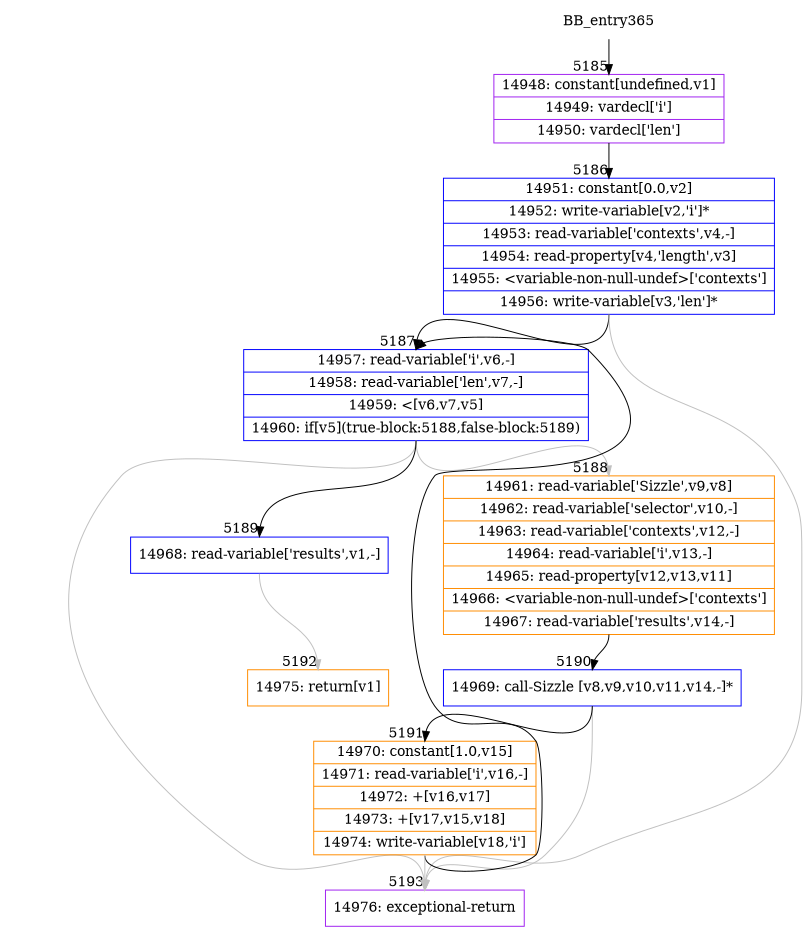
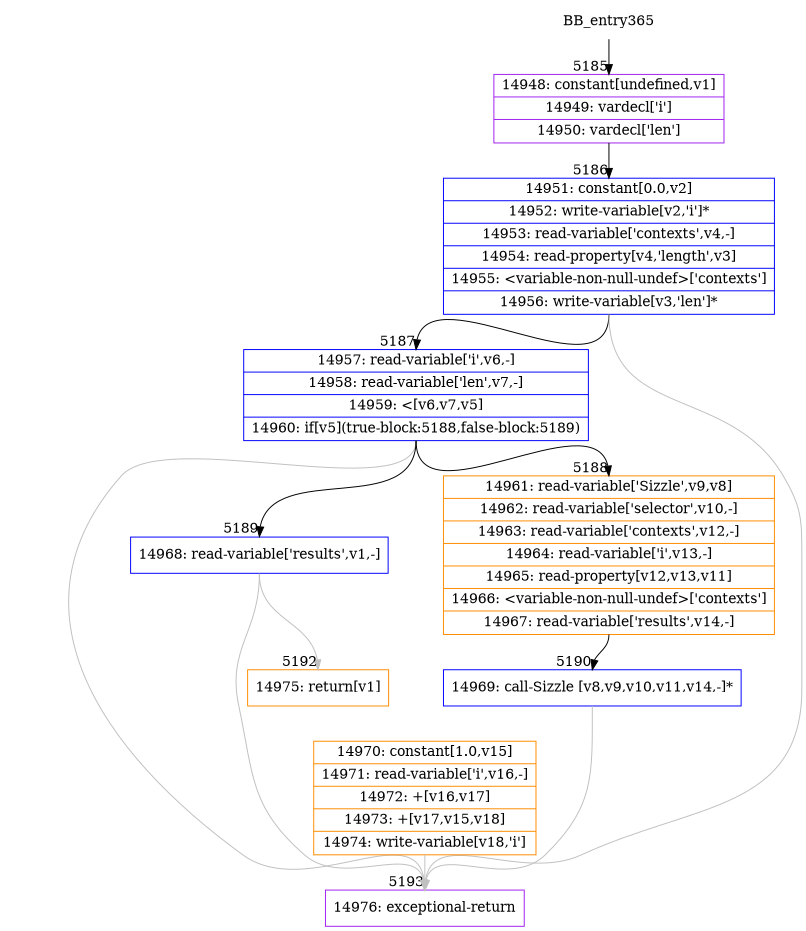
(508, 460) -> (508, 460)
(416, 533) -> none
(532, 729) -> none
none -> (256, 785)
